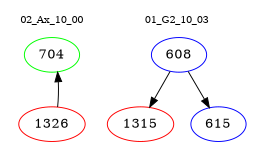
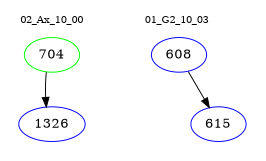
(58, 95) -> (46, 85)
(52, 124) -> (52, 124)
(141, 124) -> none
